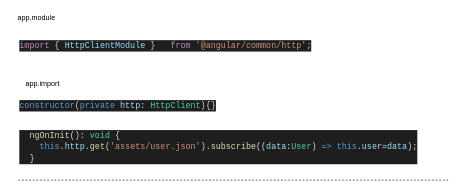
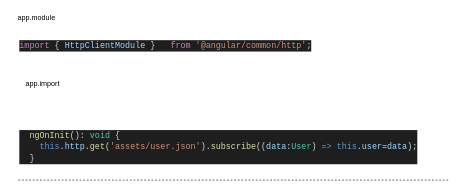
(117, 105) -> none
